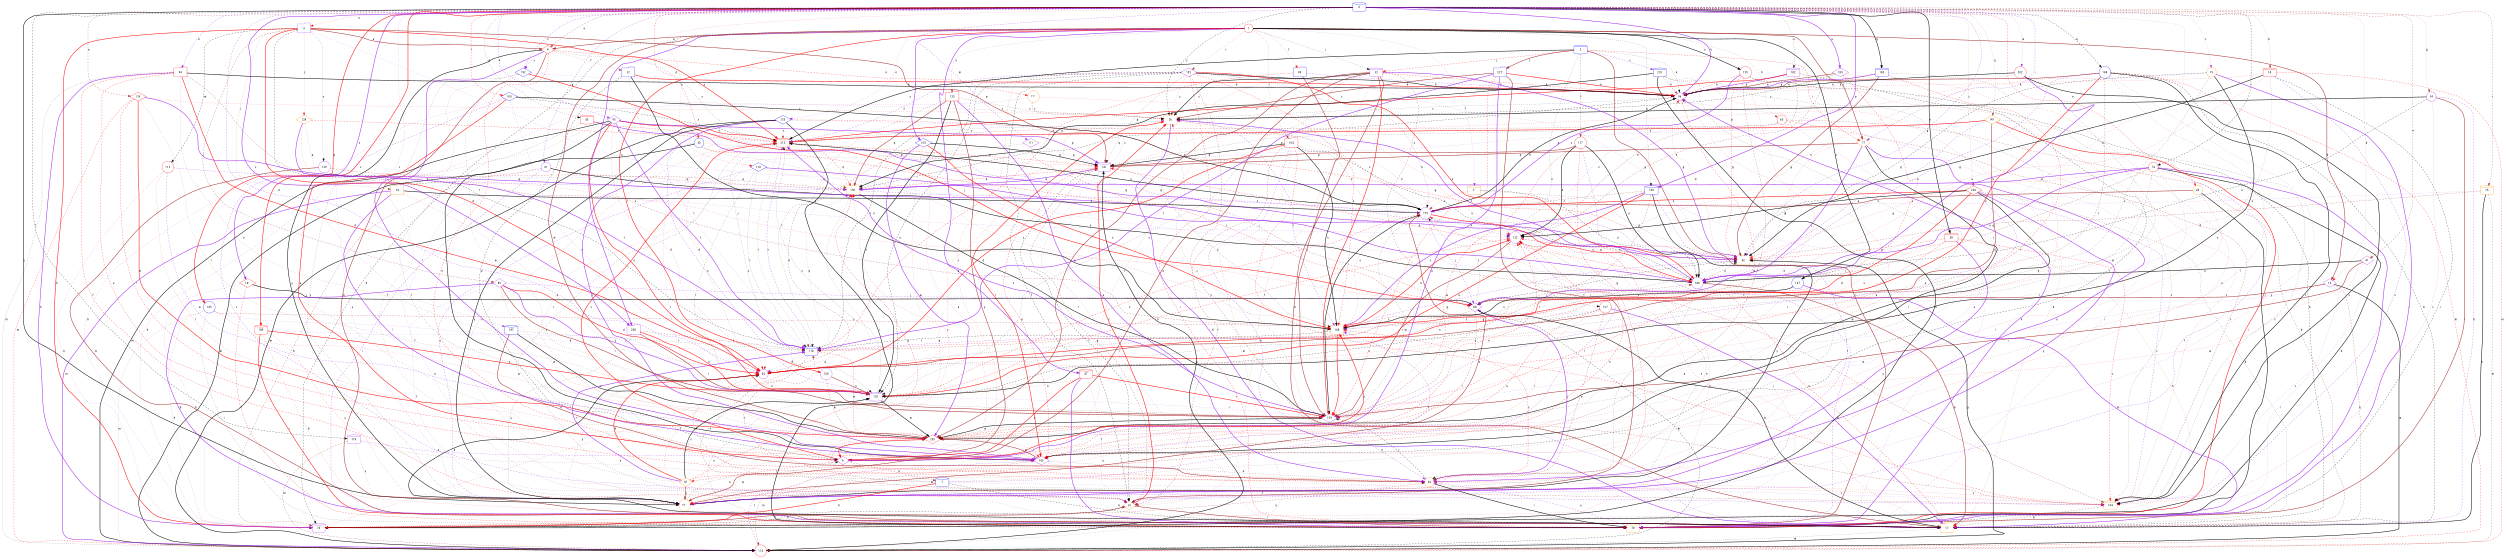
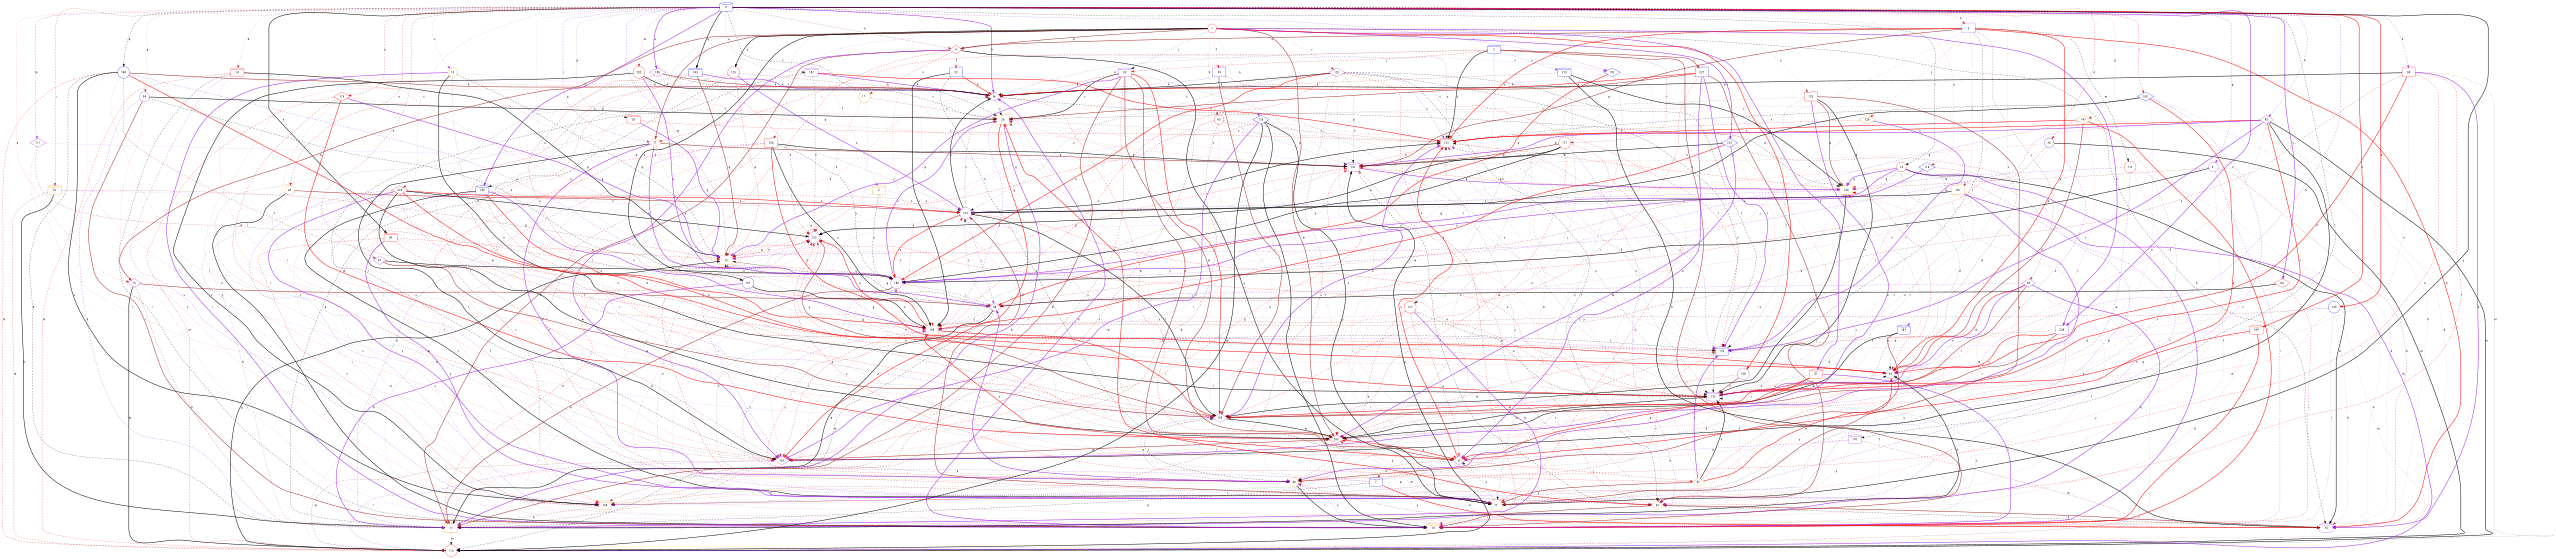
(1714, 10) -> (660, 16)
(324, 167) -> none
